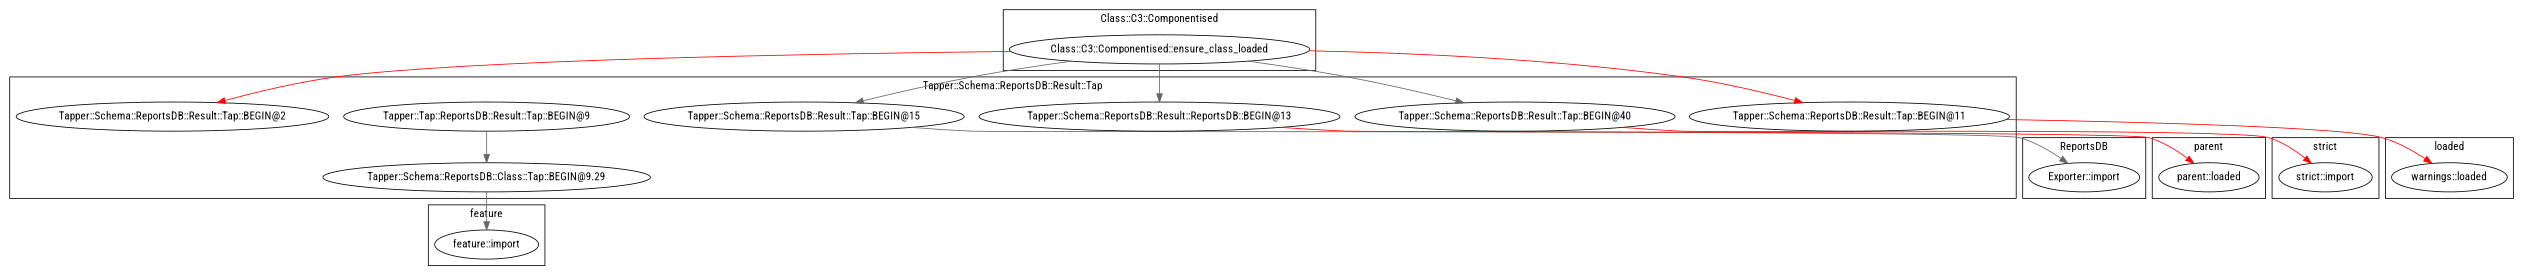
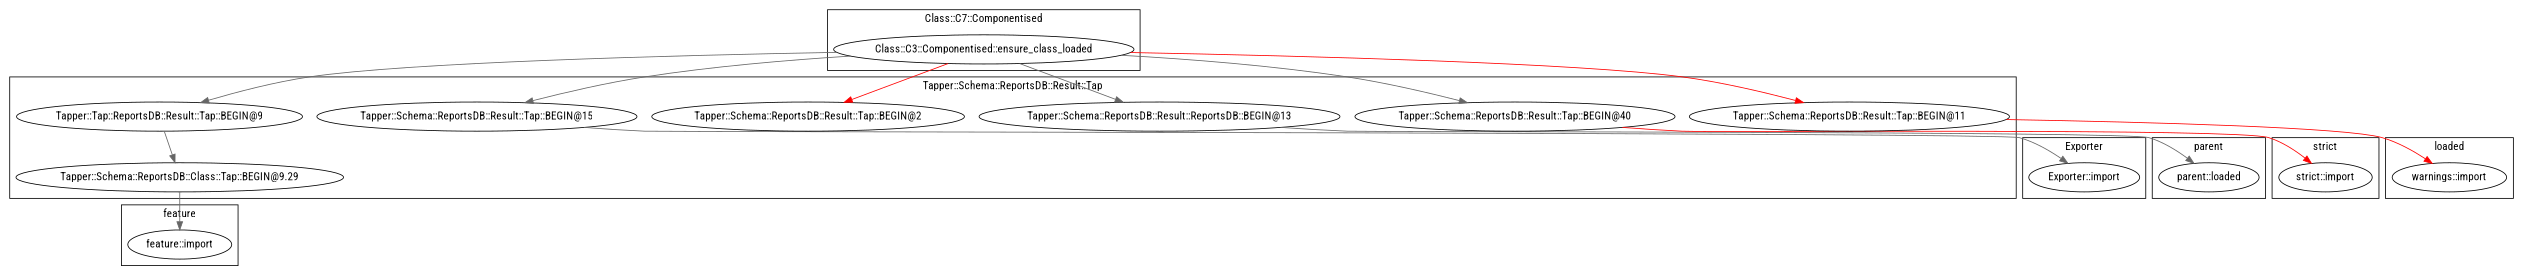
(1160, 19) -> (984, 19)
none -> (521, 62)
(1737, 132) -> (1737, 132)
(2084, 147) -> (2084, 147)
(2449, 177) -> (2449, 177)
